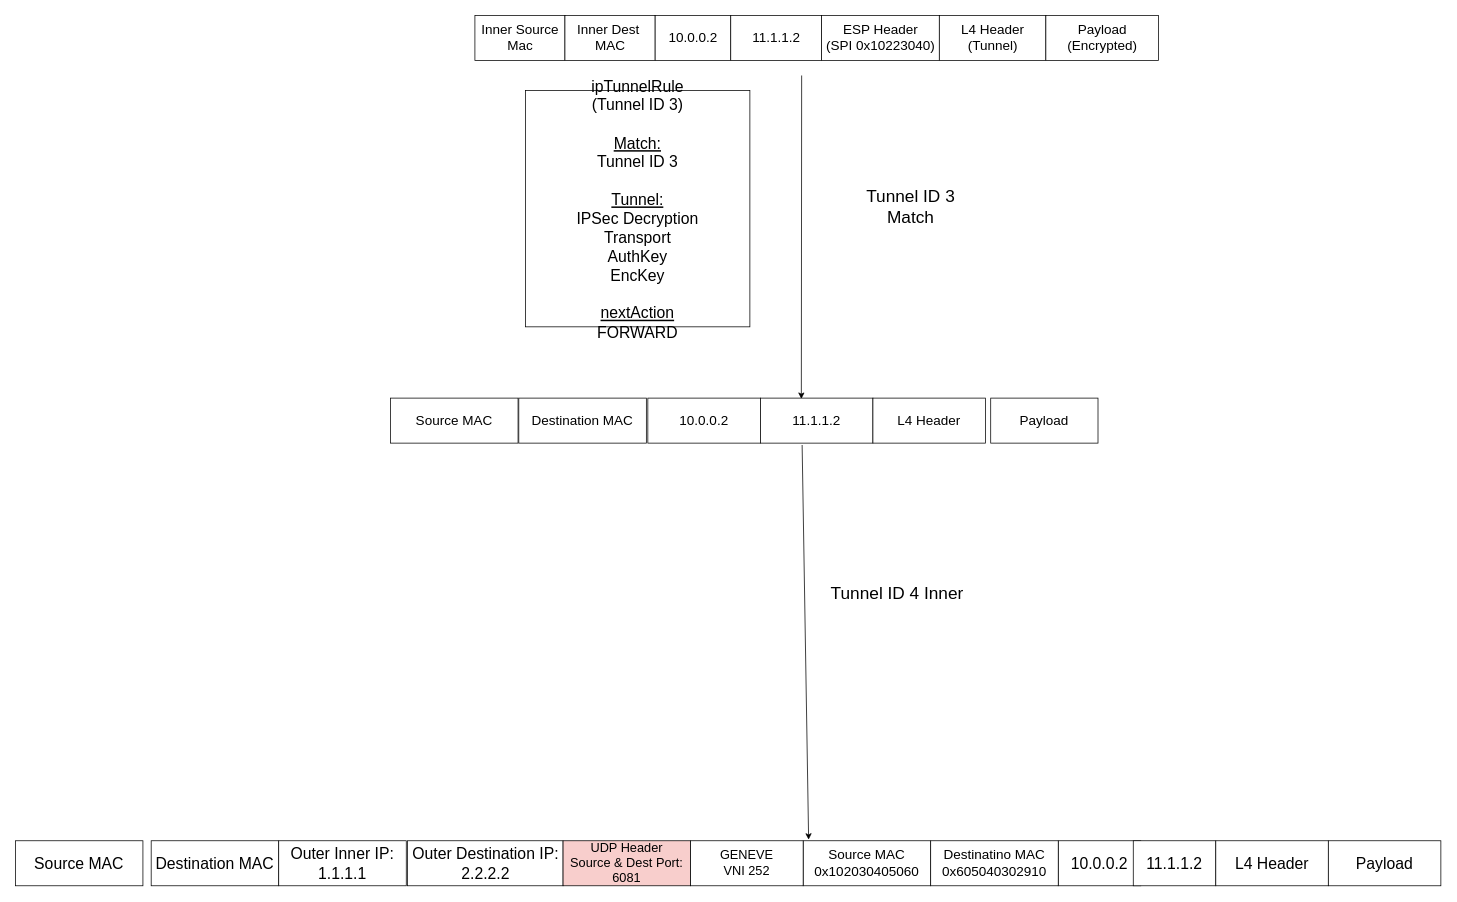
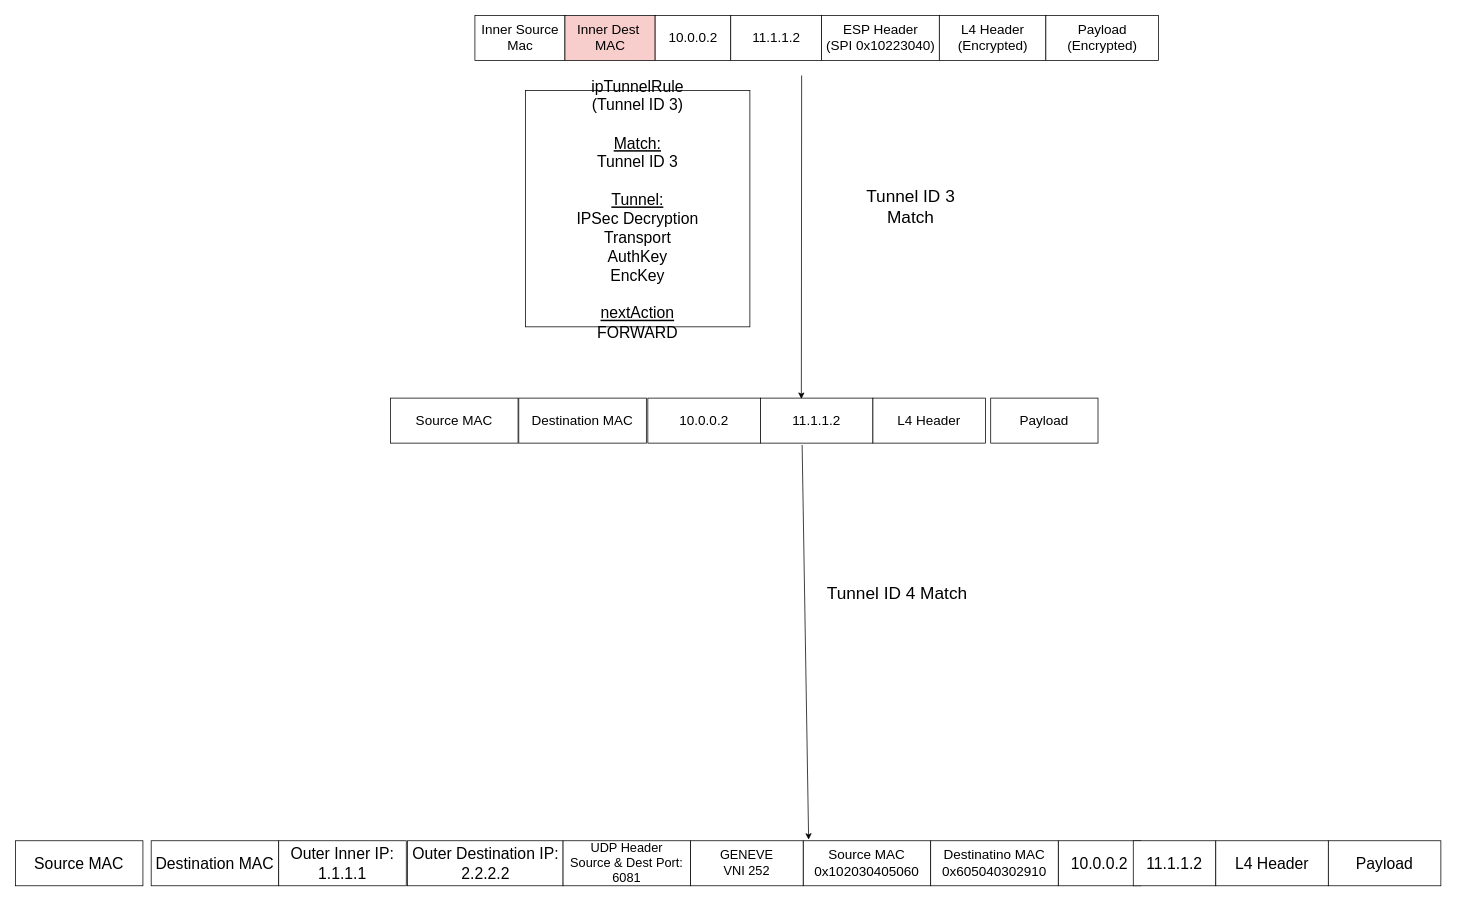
(610, 38) -> (610, 38)
(993, 38) -> (993, 38)
(897, 593) -> (897, 593)
(627, 863) -> (627, 863)
